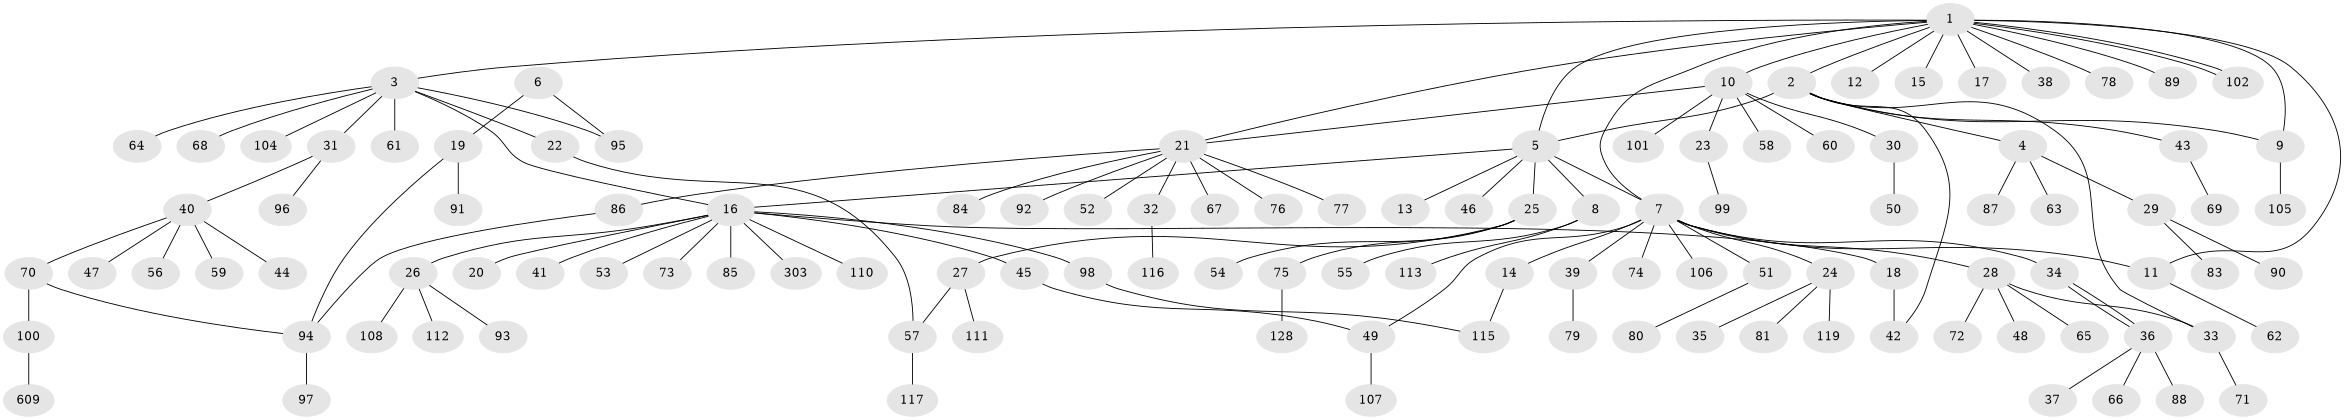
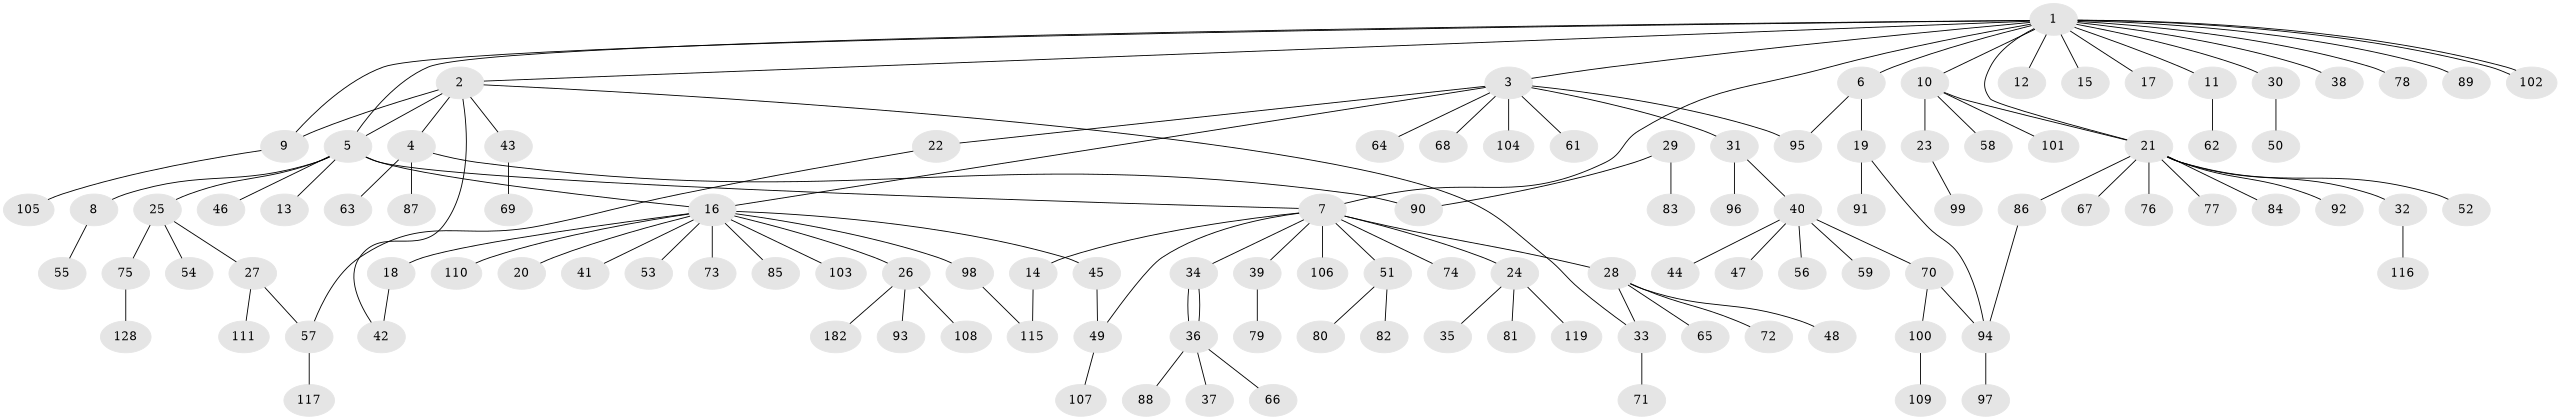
none -> (1955, 46)
(1811, 115) -> (2168, 44)
(1831, 146) -> none
(2080, 175) -> (963, 176)
(1903, 248) -> none
(796, 273) -> (841, 273)
(1411, 273) -> none
(438, 337) -> (836, 337)
none -> (1384, 337)
(29, 400) -> (1921, 400)
